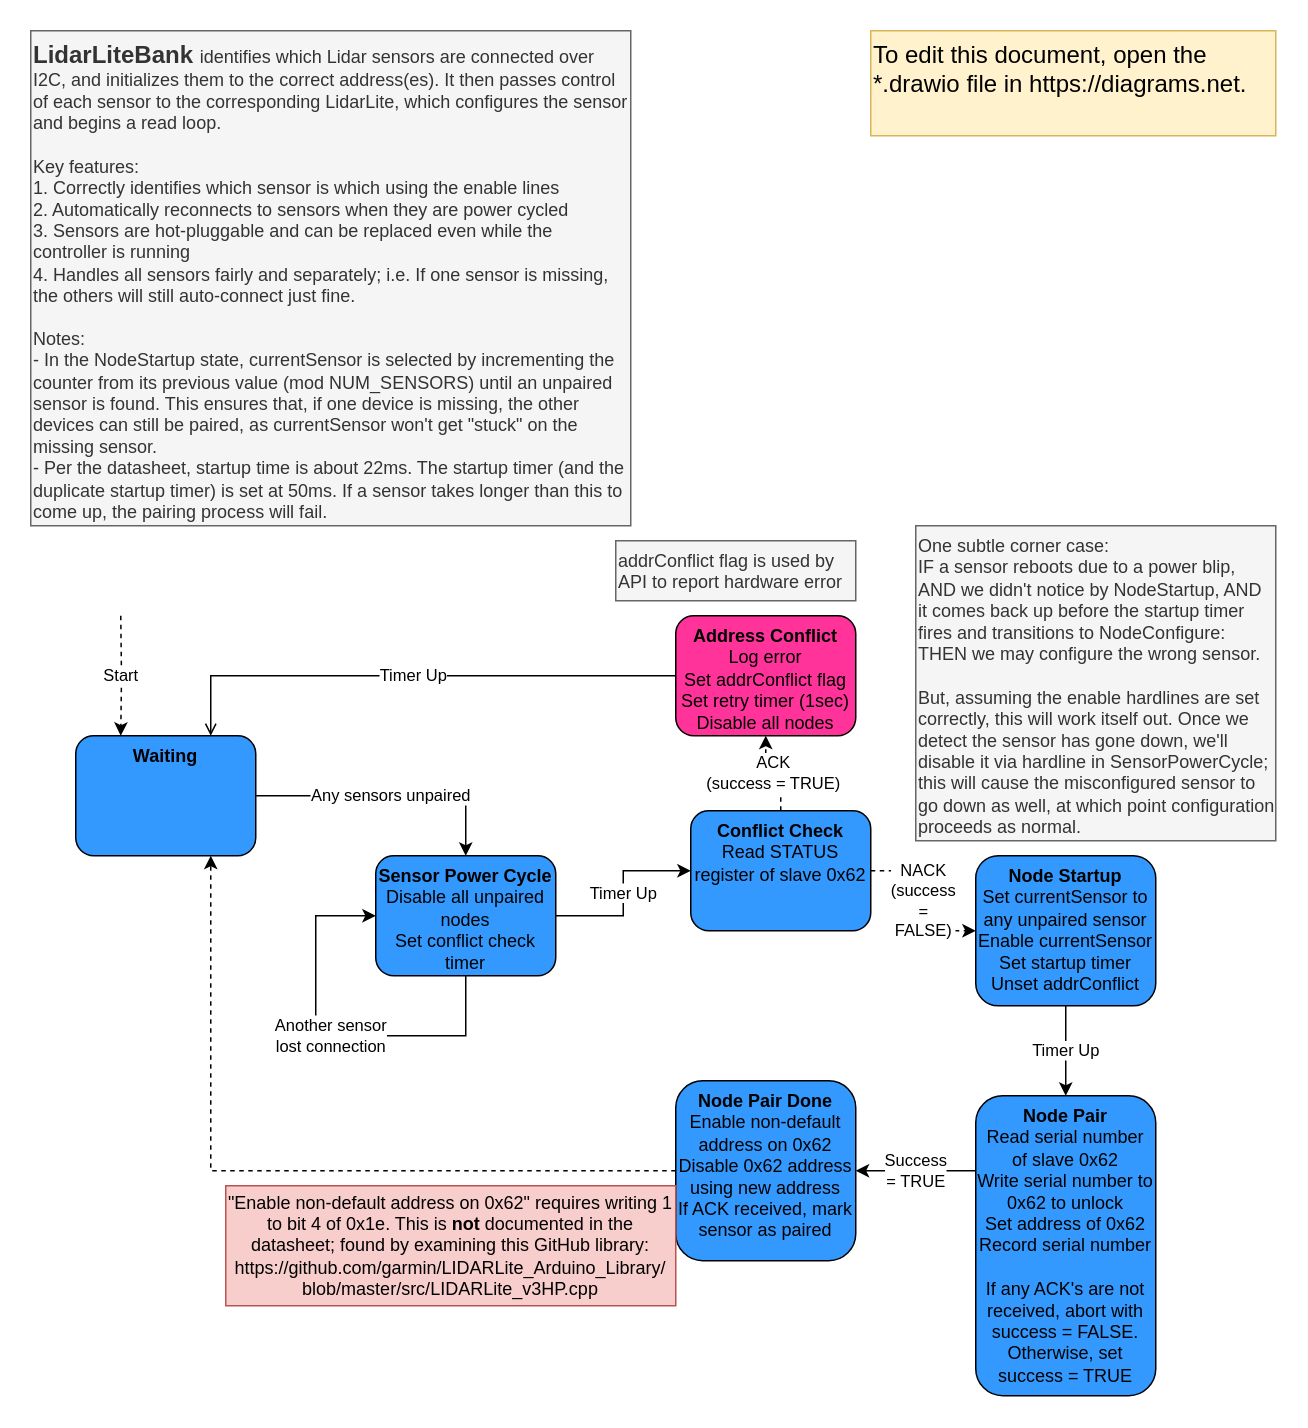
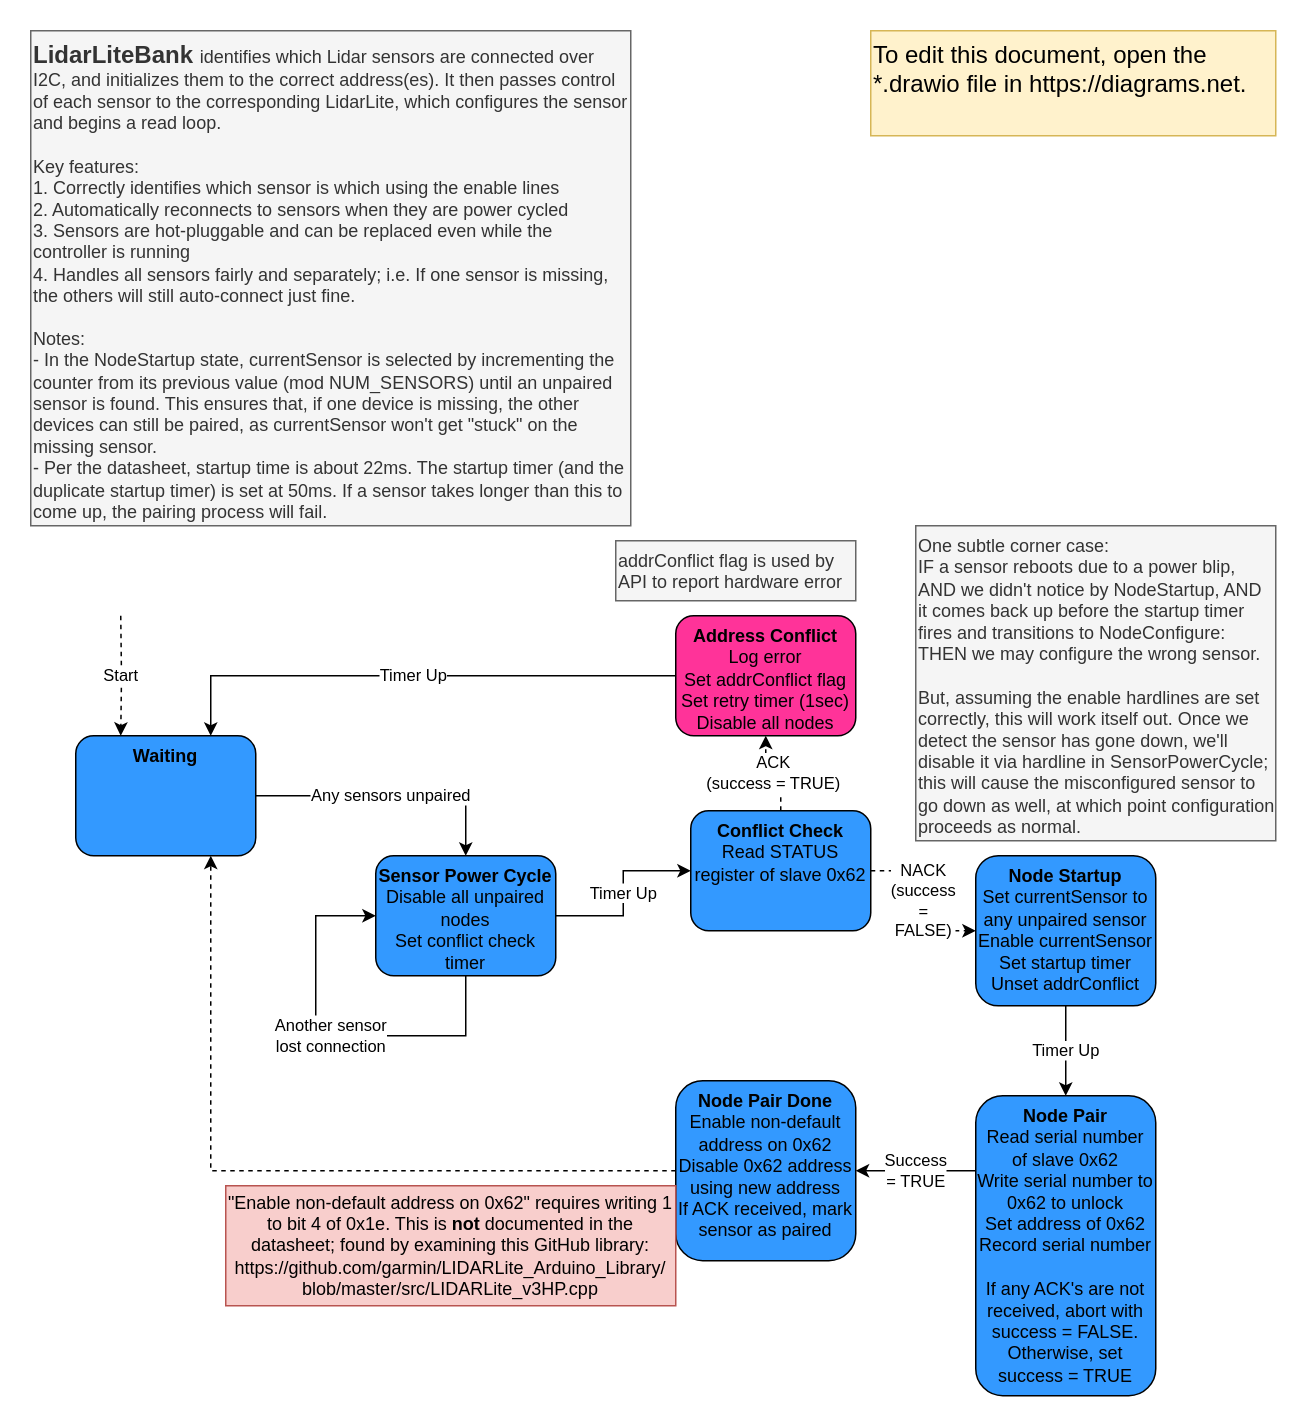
(211, 726) -> (211, 724)
